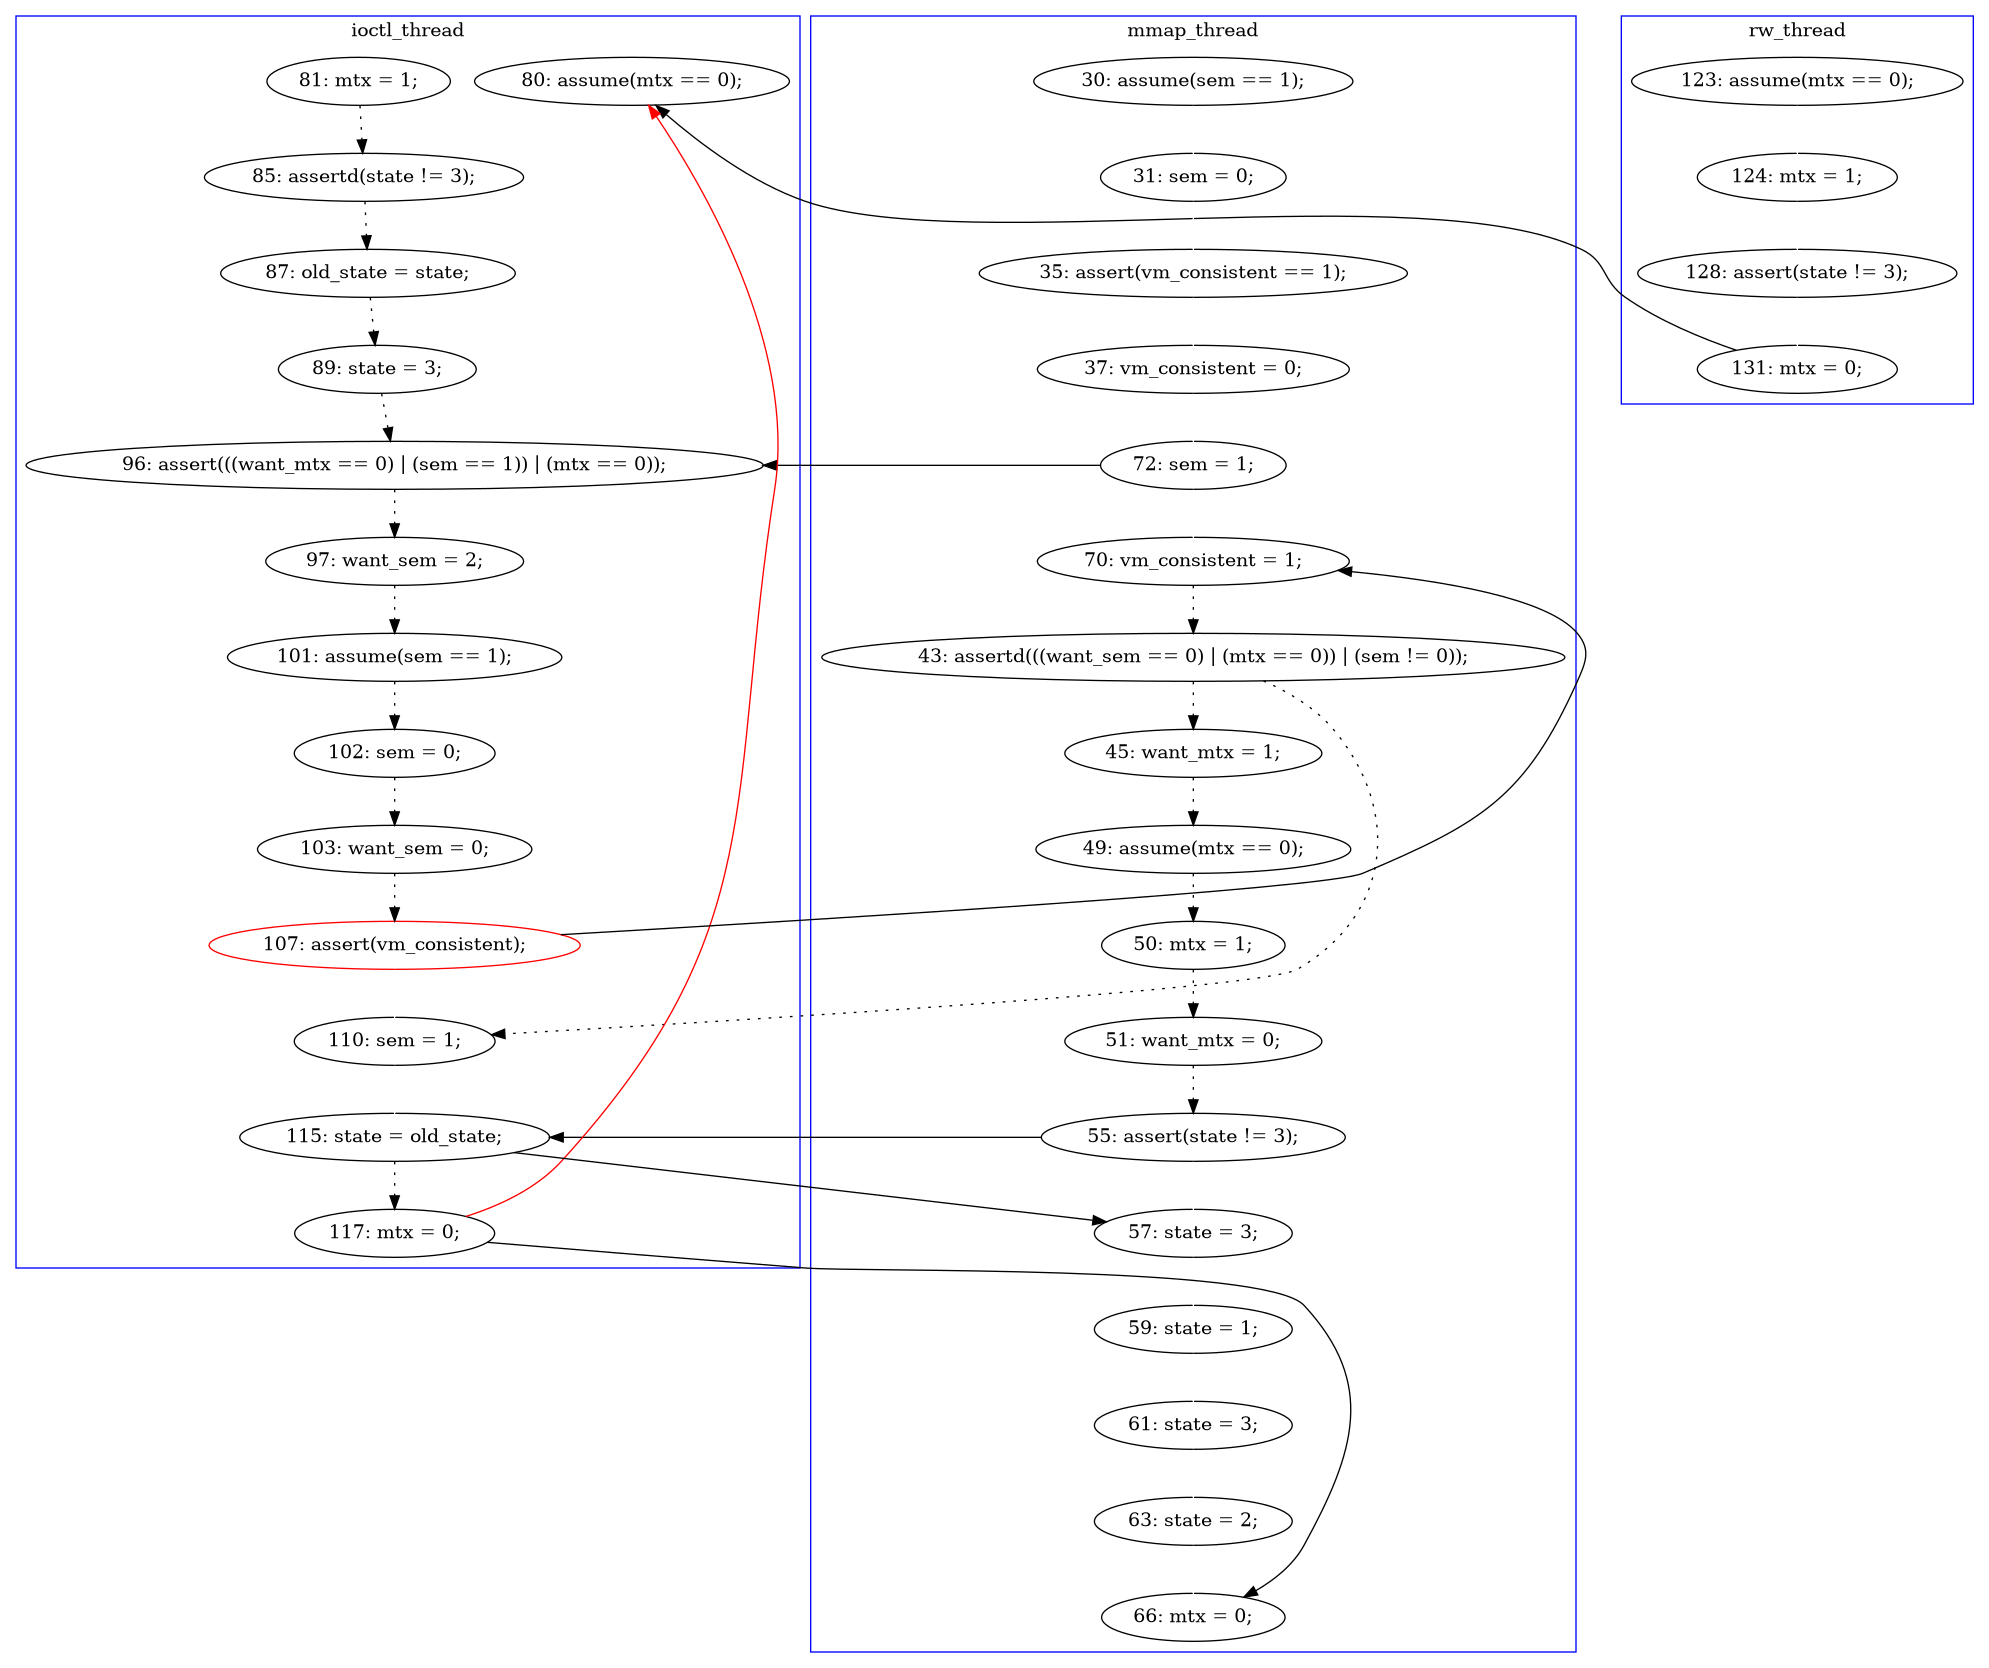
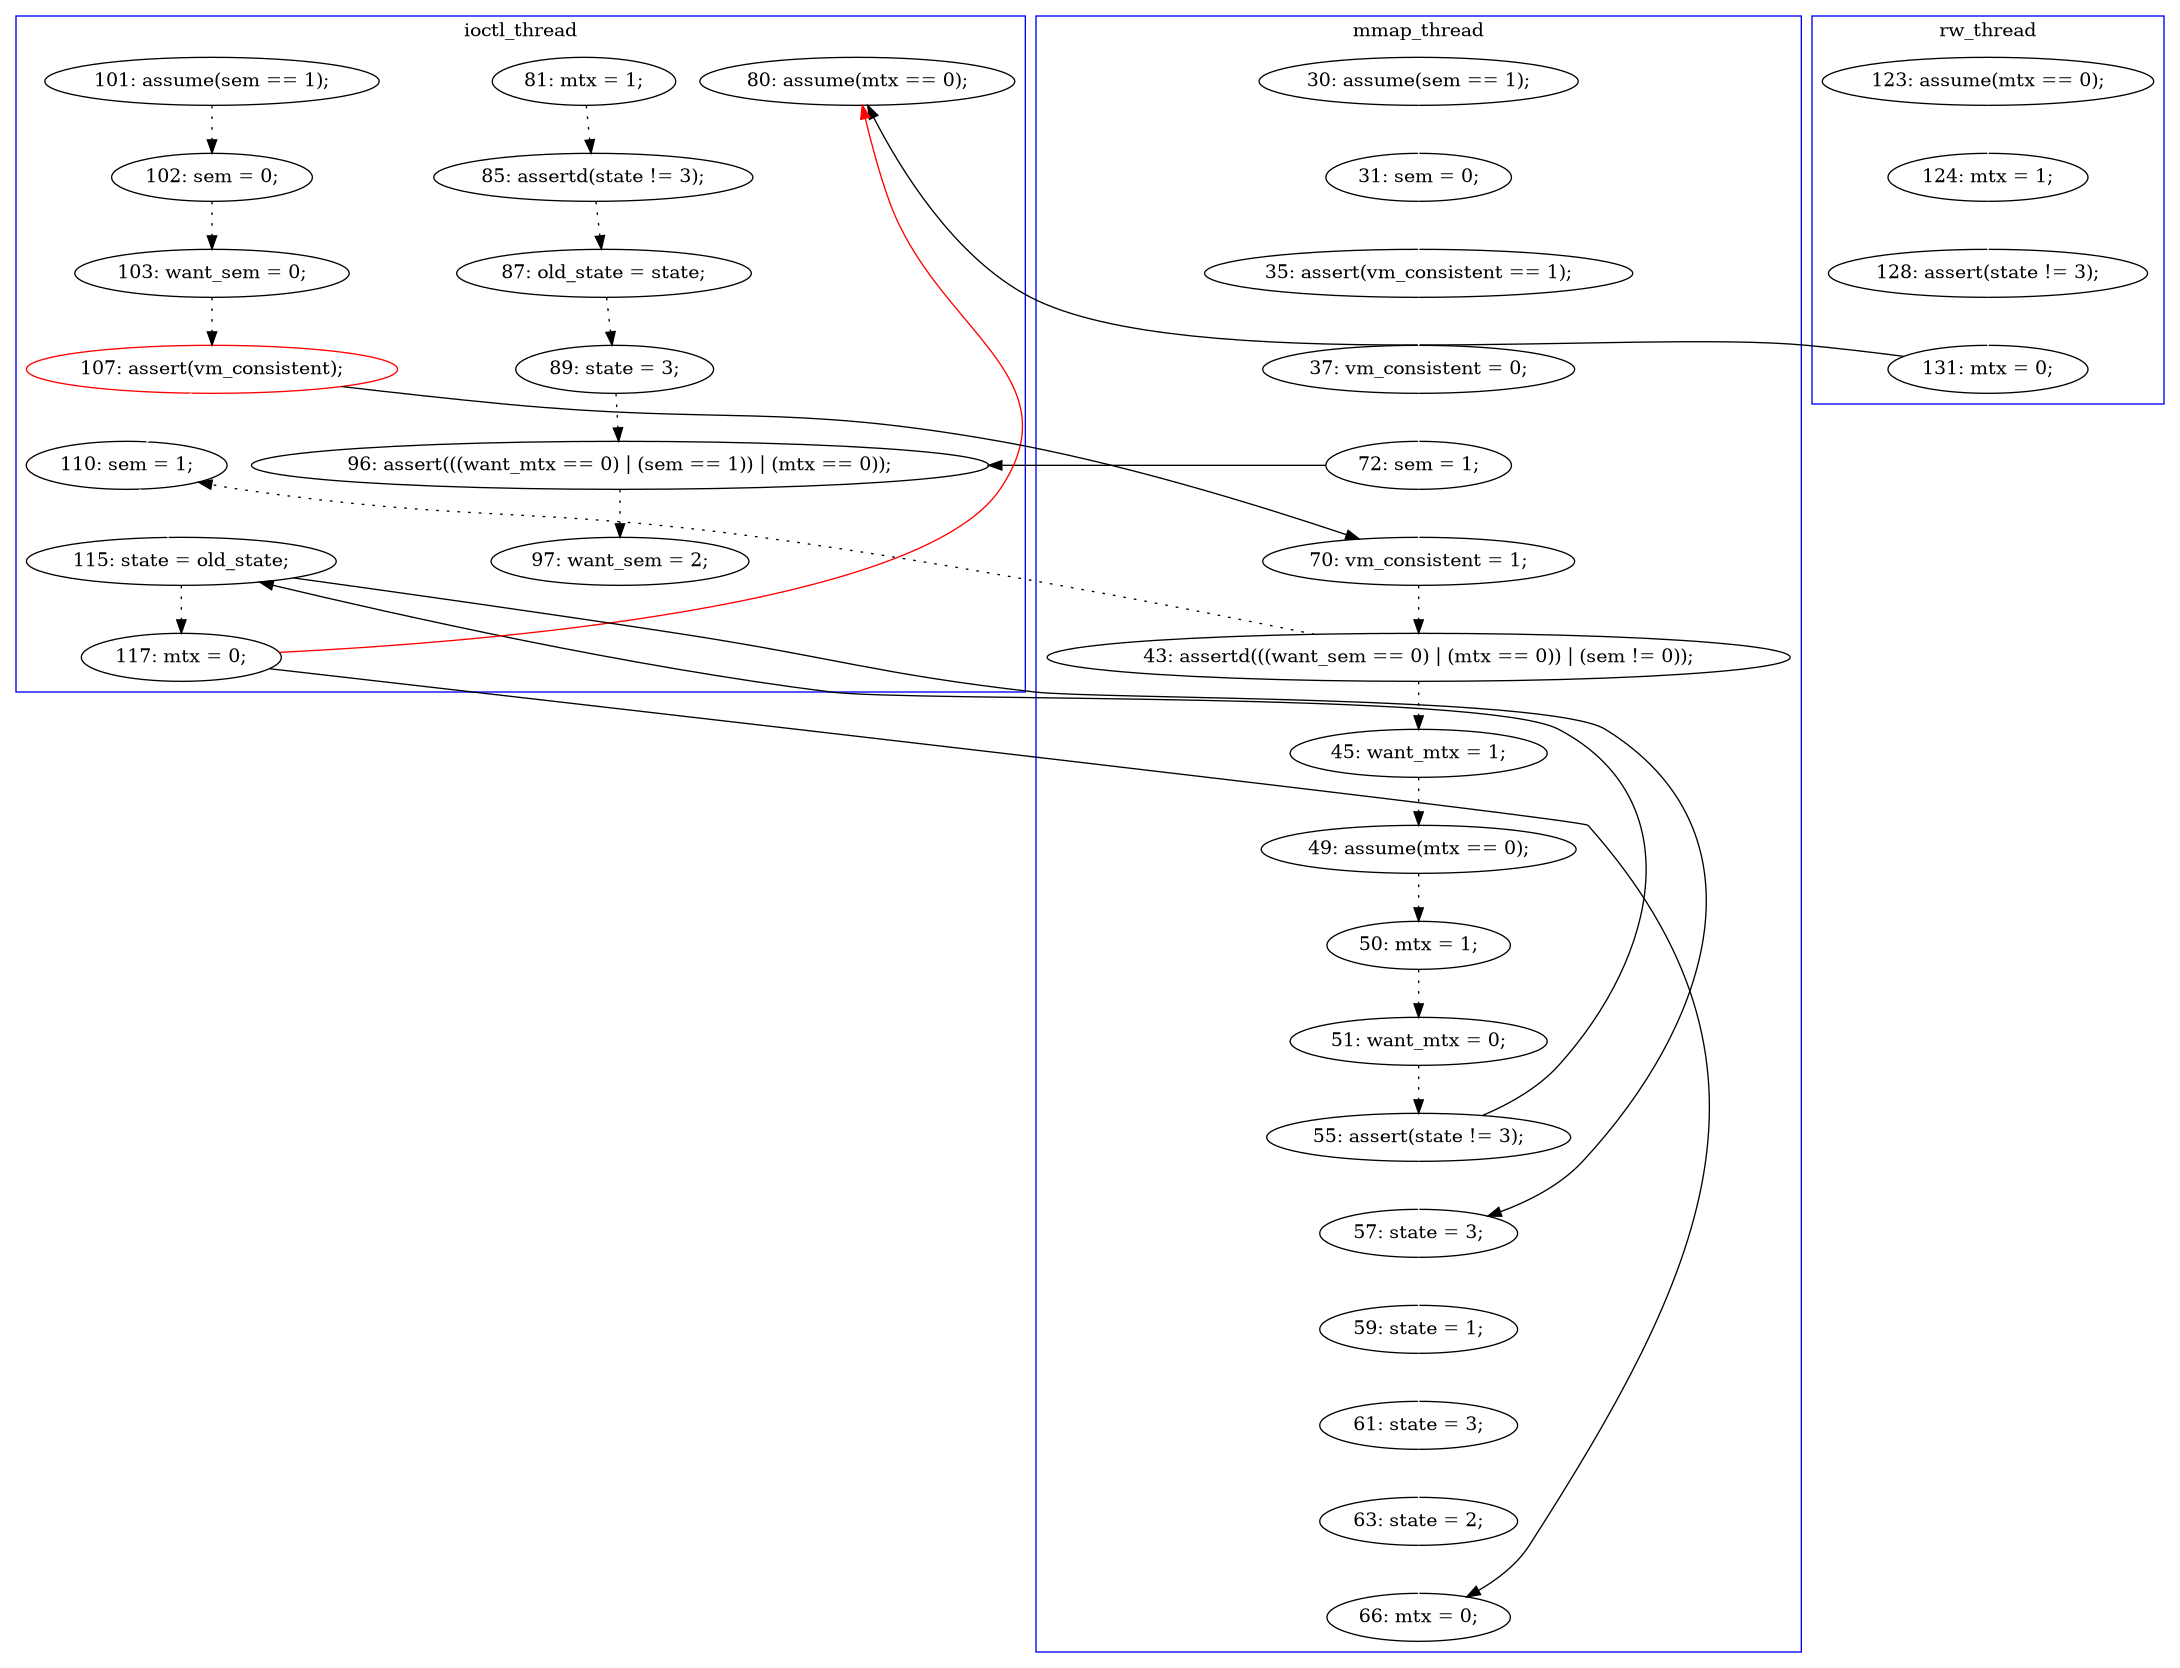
(395, 603) -> none
